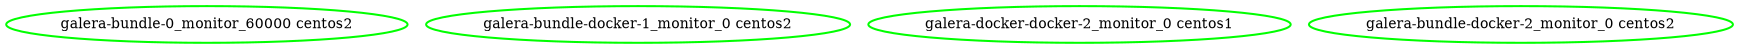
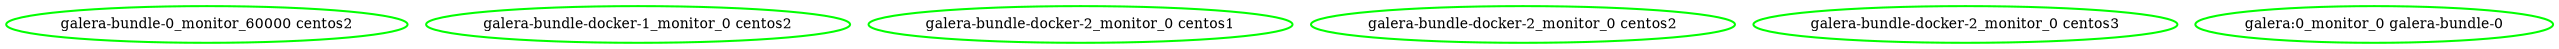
(1079, 24) -> (1081, 24)
none -> (1965, 24)
none -> (2374, 24)
